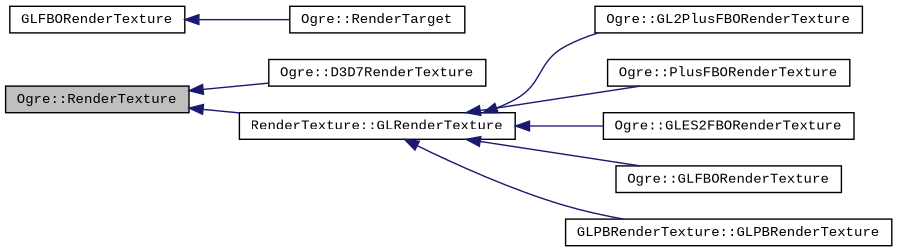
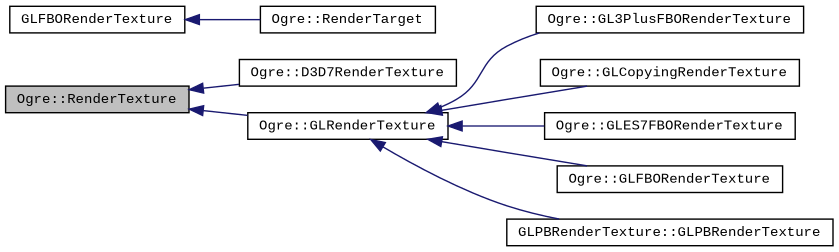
(729, 20) -> (670, 20)
(729, 73) -> (670, 73)
(377, 126) -> (348, 126)
(729, 126) -> (670, 126)
